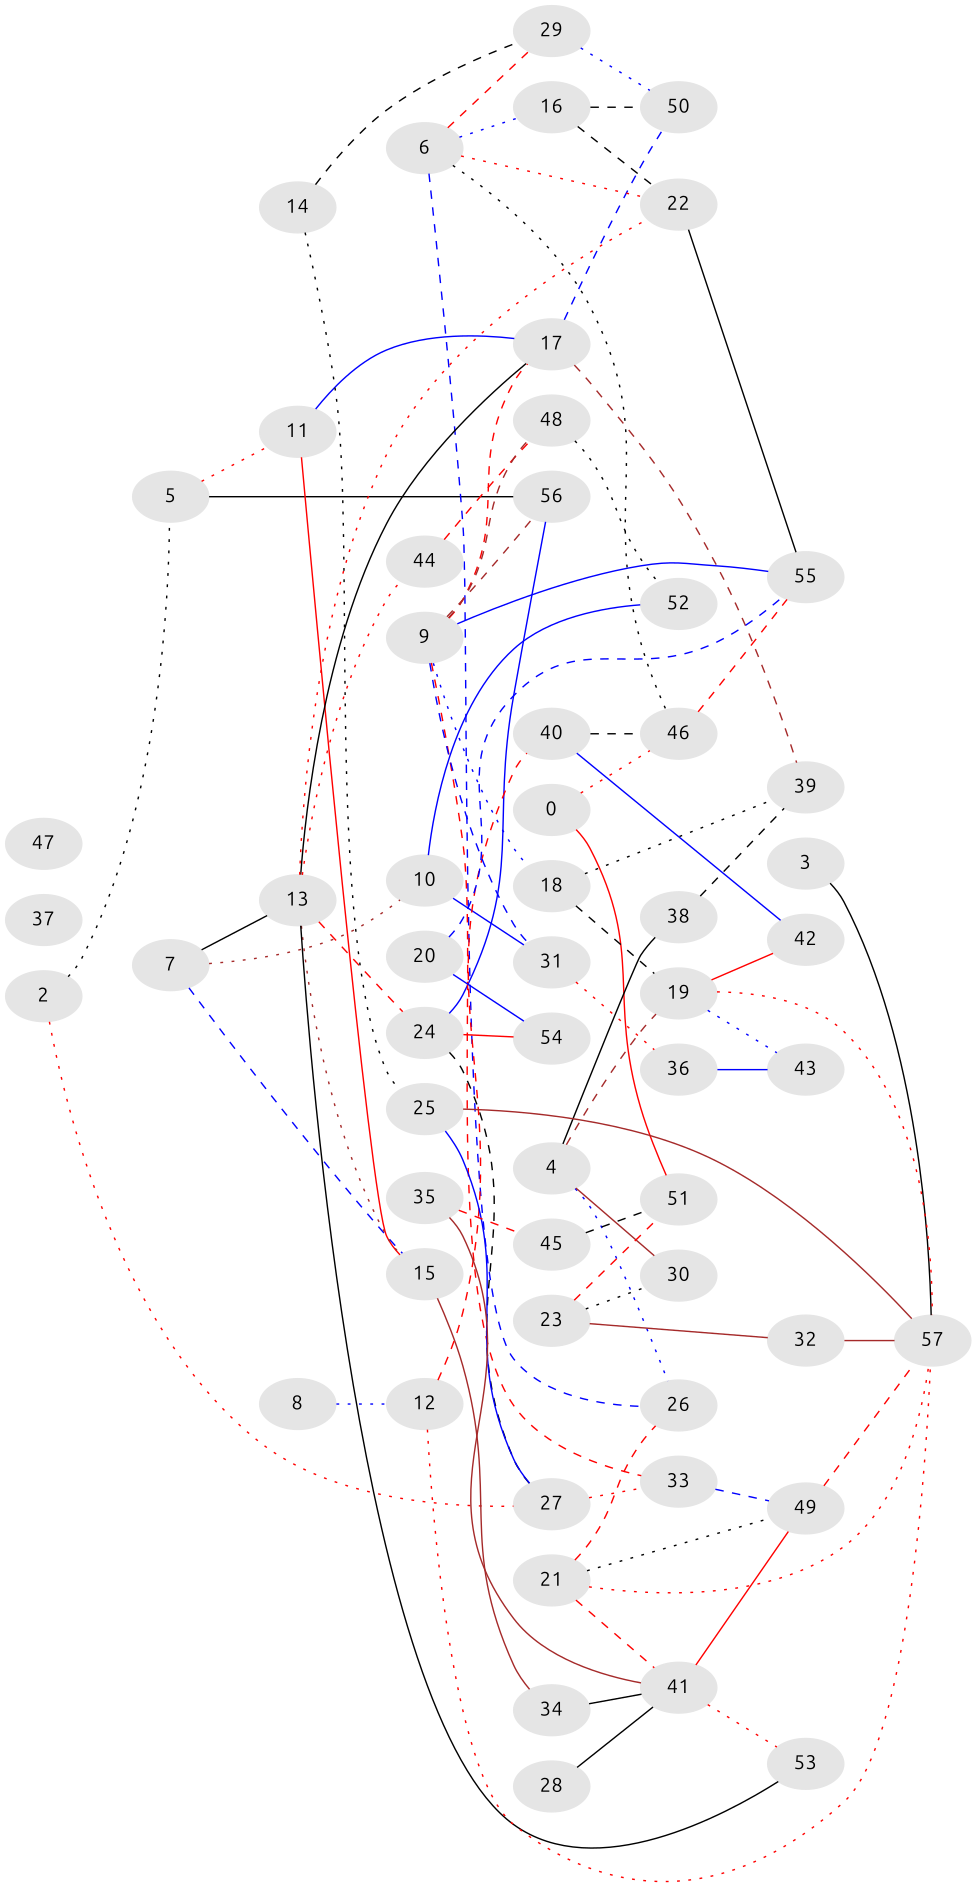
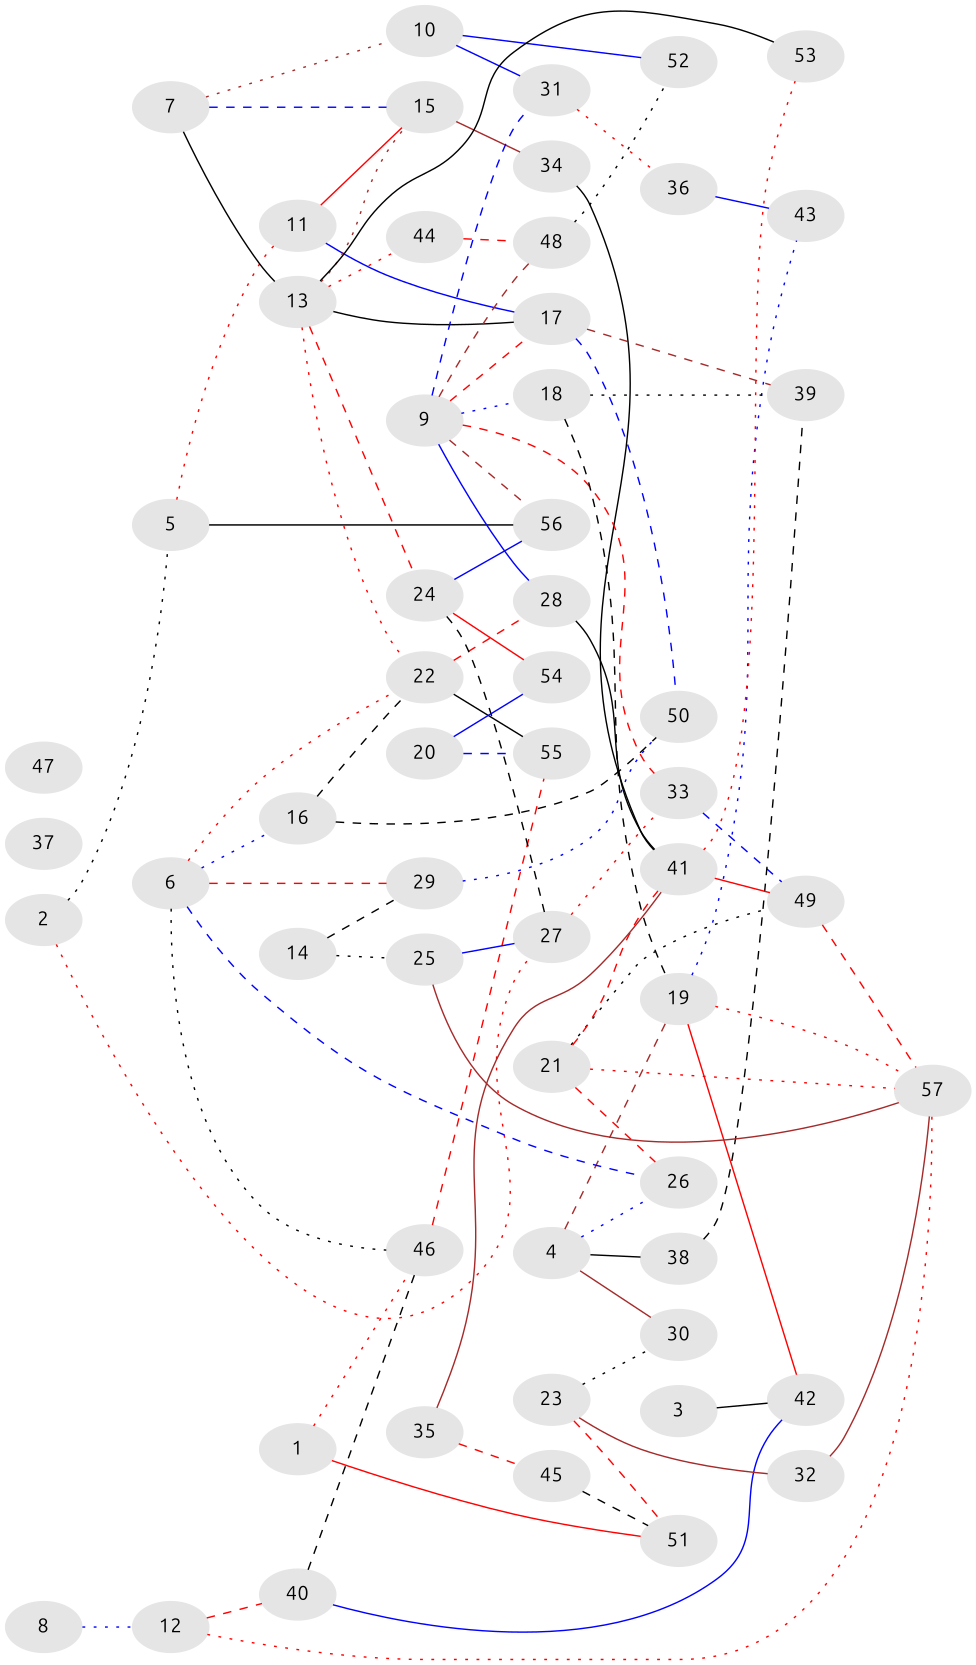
(609, 572) -> (480, 515)
none -> (481, 643)
(552, 810) -> (298, 1449)
(907, 1092) -> (742, 1405)
